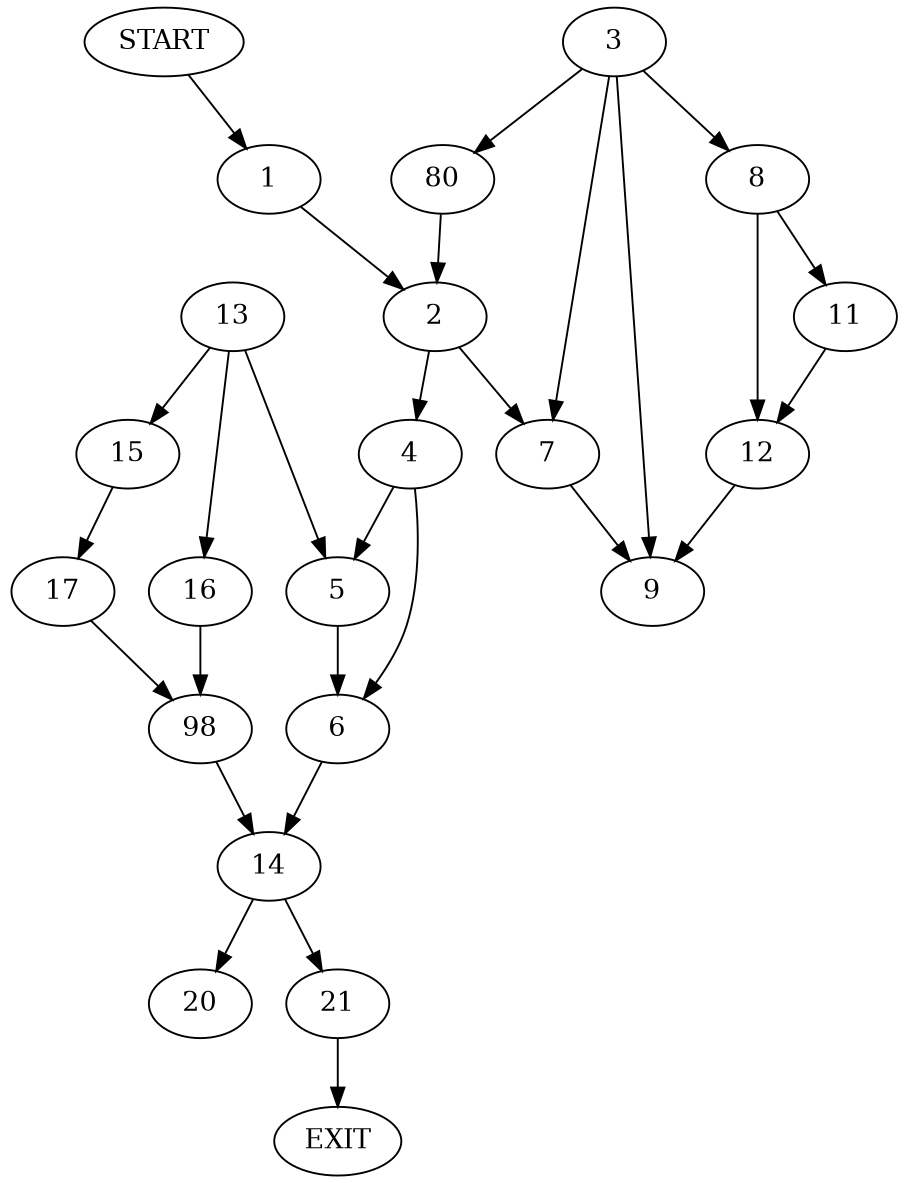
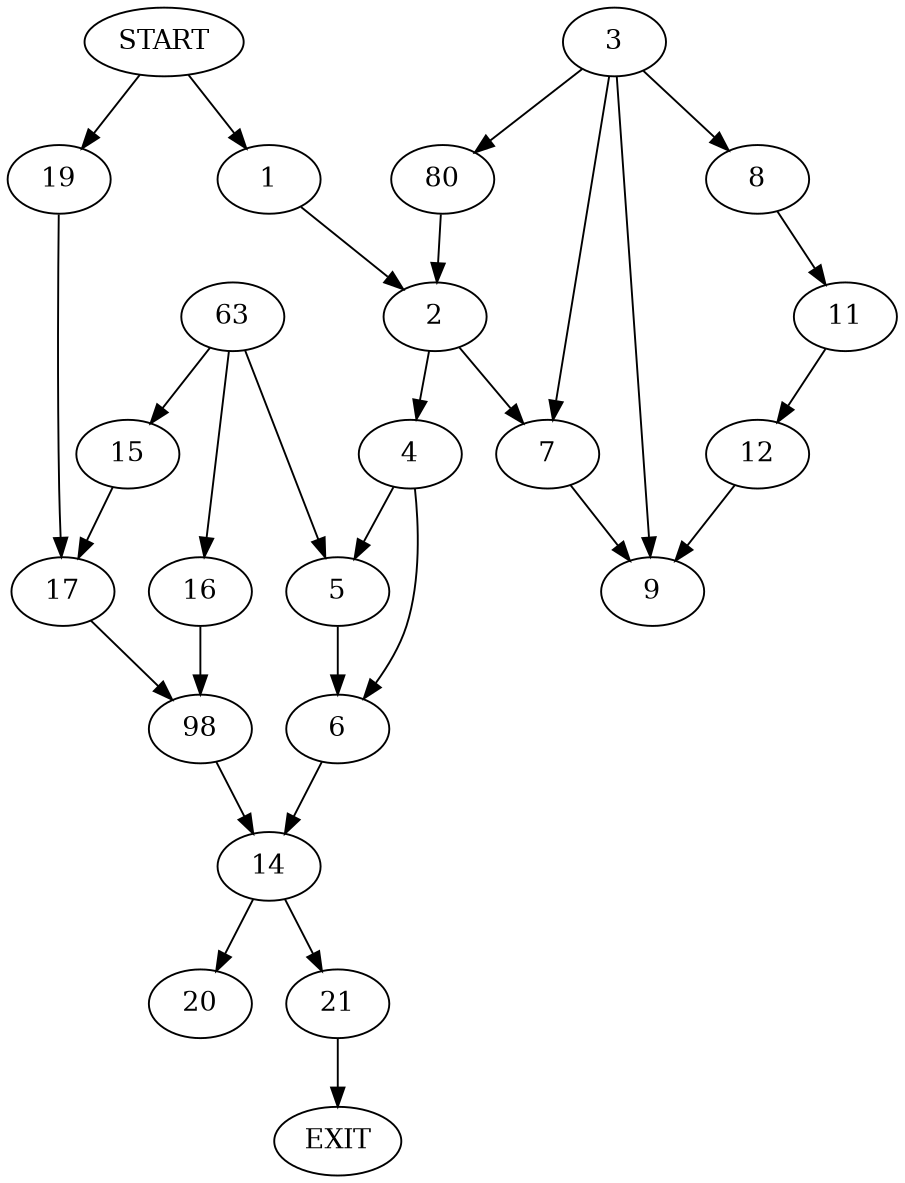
none -> (59, 179)
(758, 307) -> none
(233, 317) -> (233, 317)
